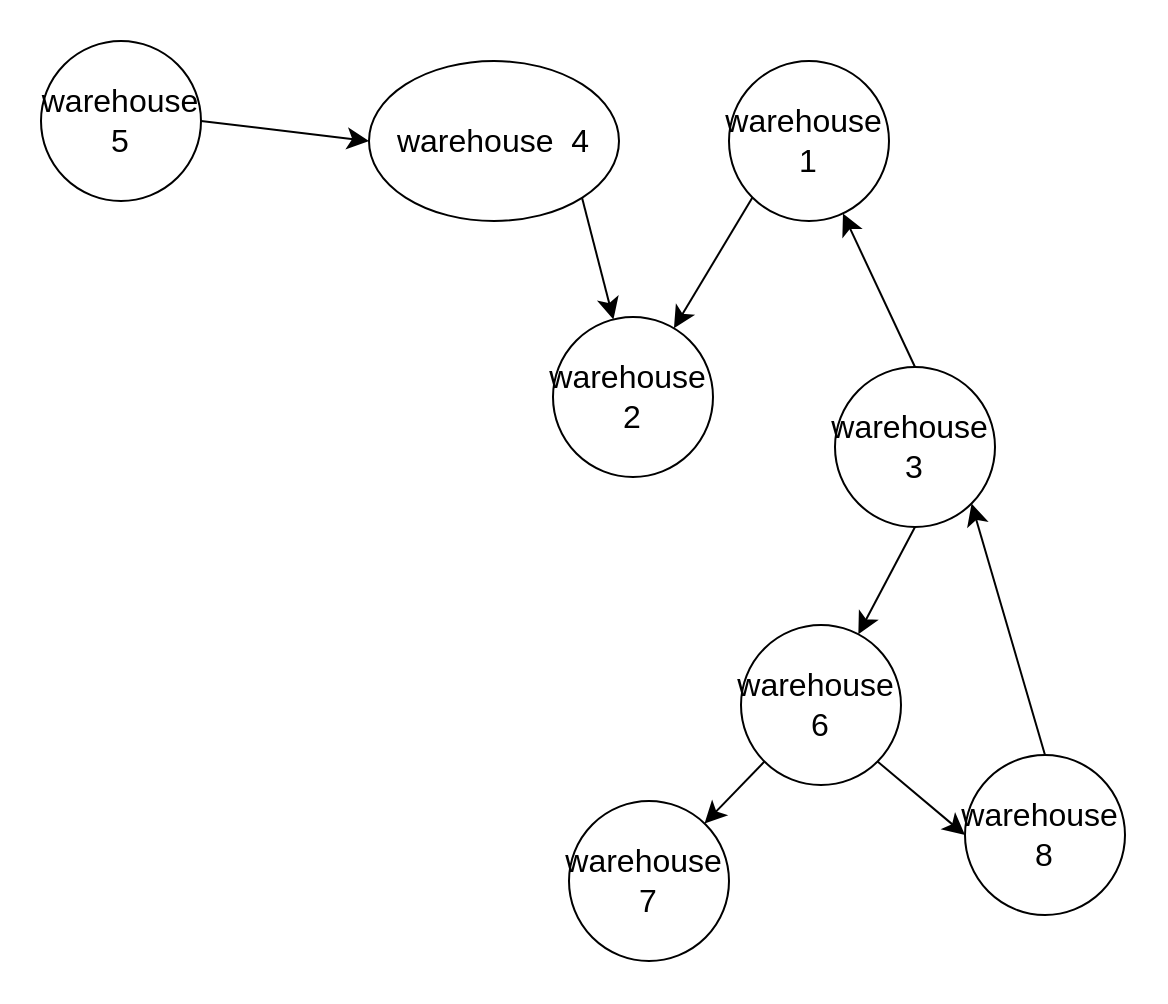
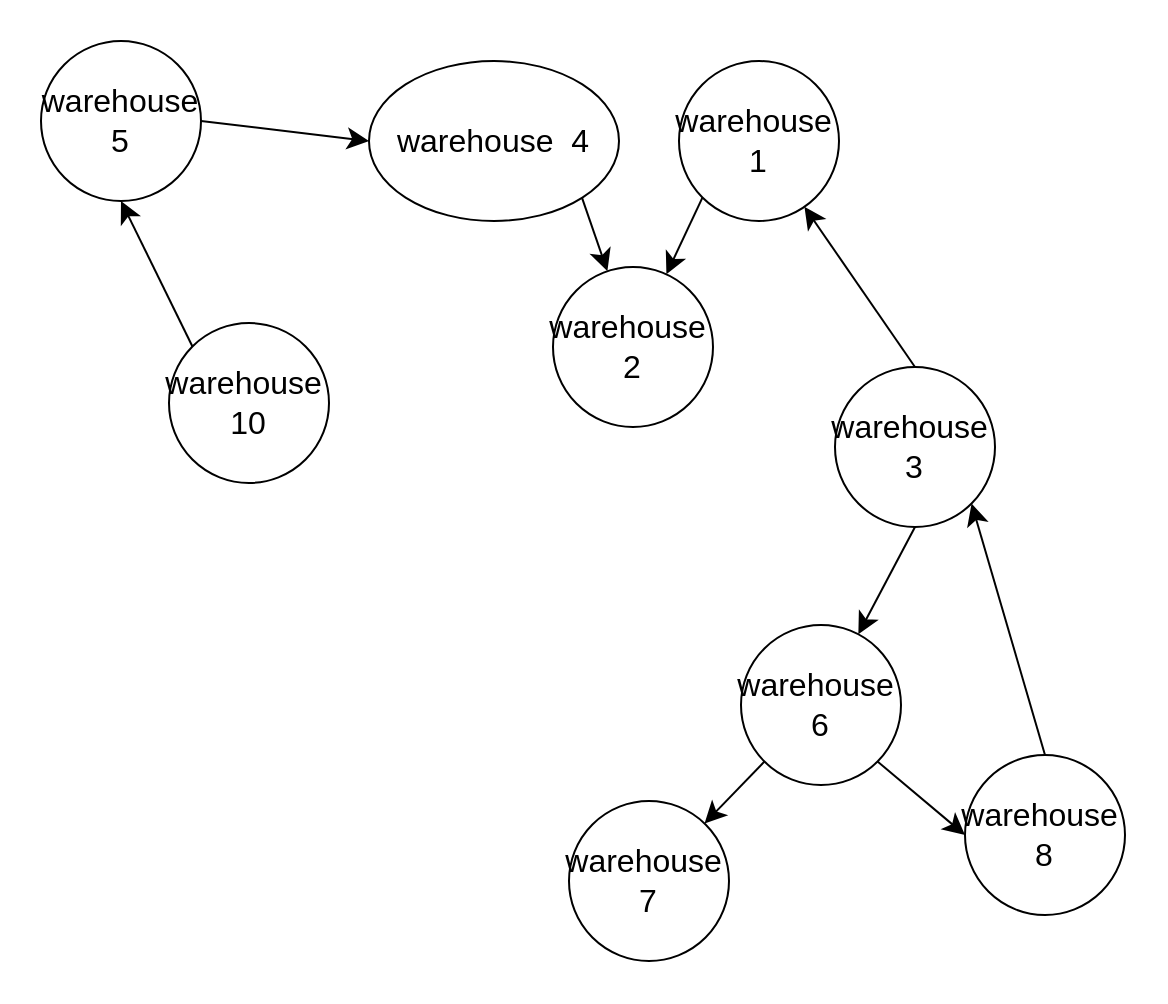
(809, 141) -> (759, 141)
none -> (160, 281)
(633, 397) -> (633, 347)
none -> (249, 403)
